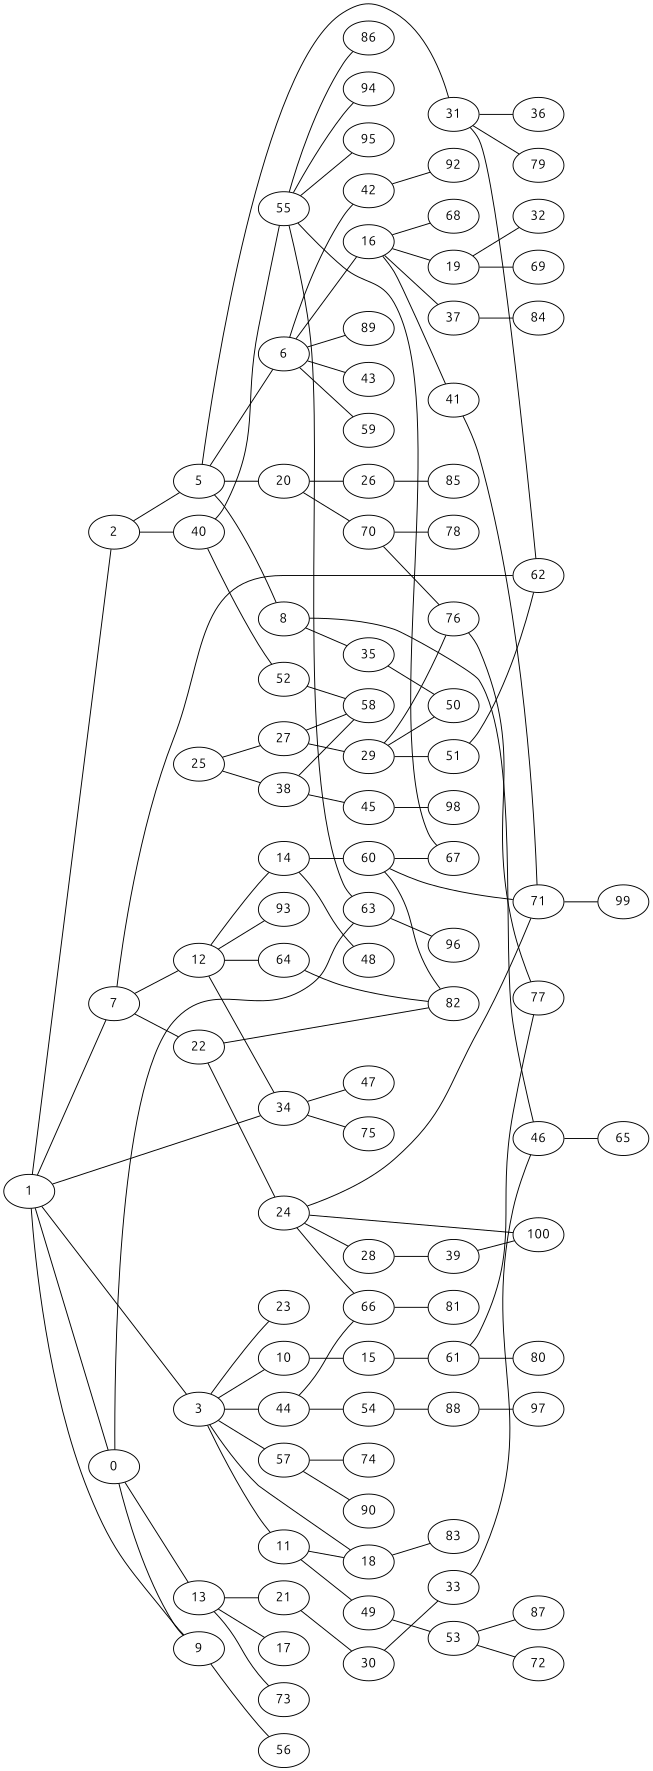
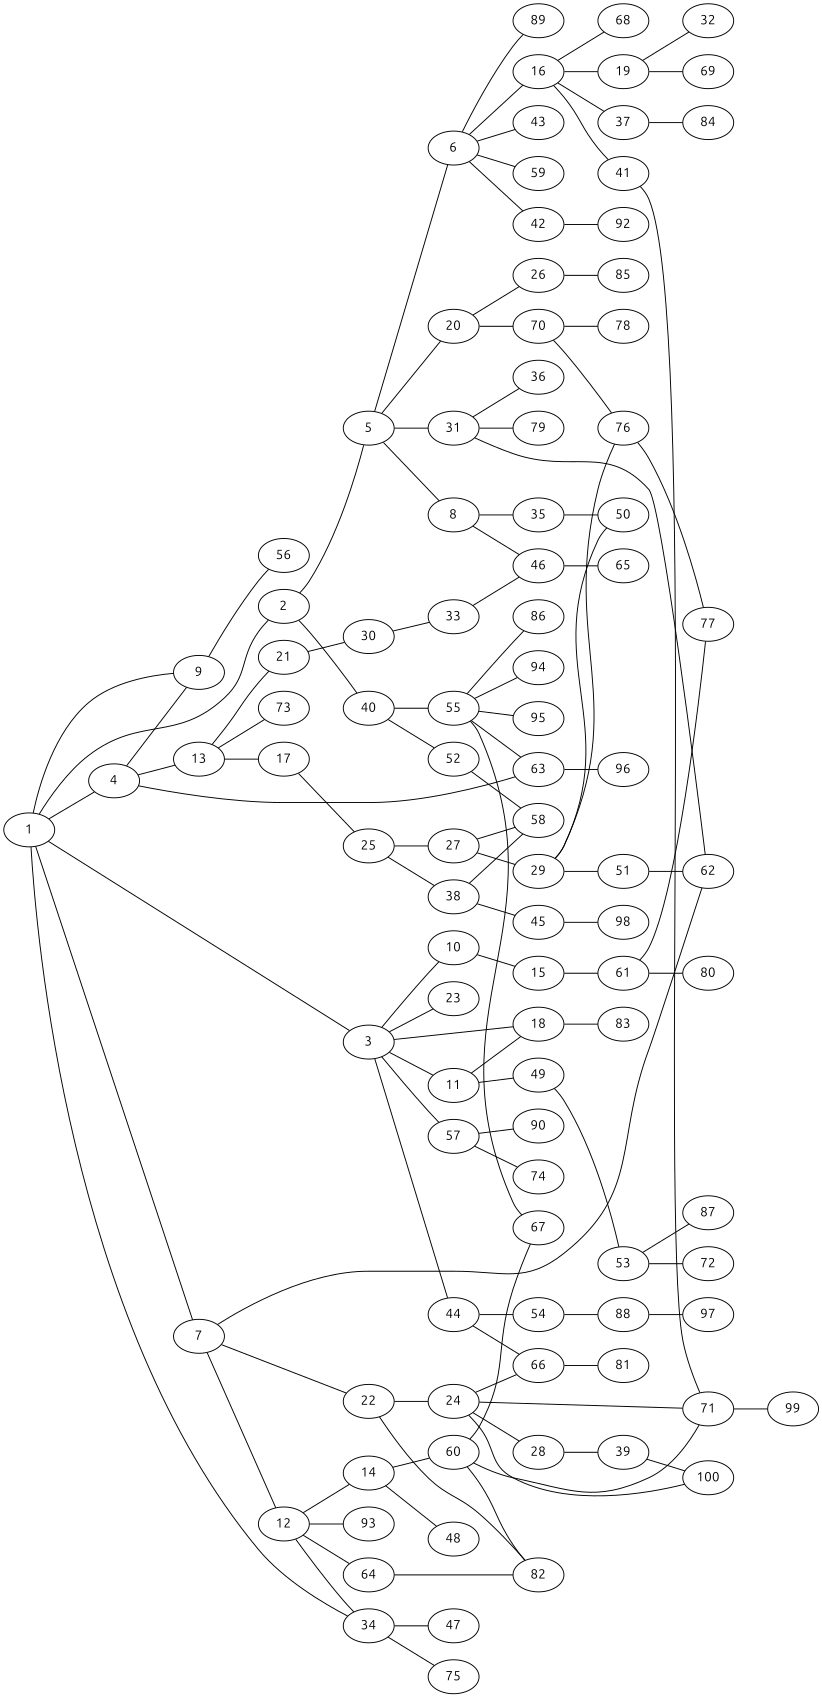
none -> (321, 797)
(114, 1467) -> (114, 781)
